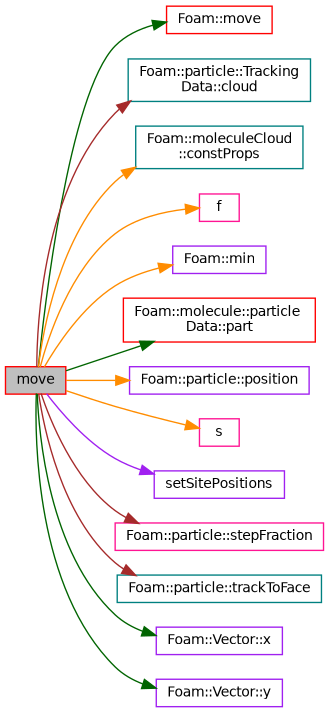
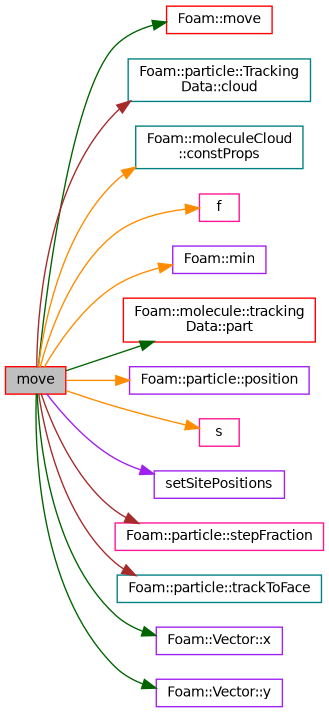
(219, 320) -> (219, 320)
